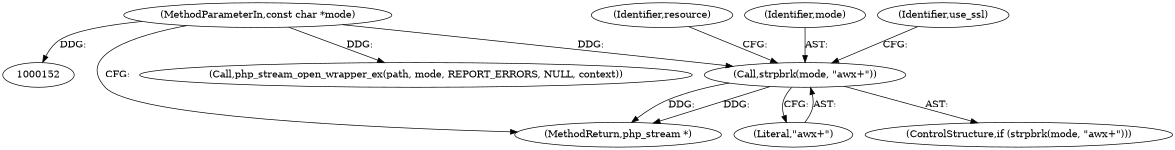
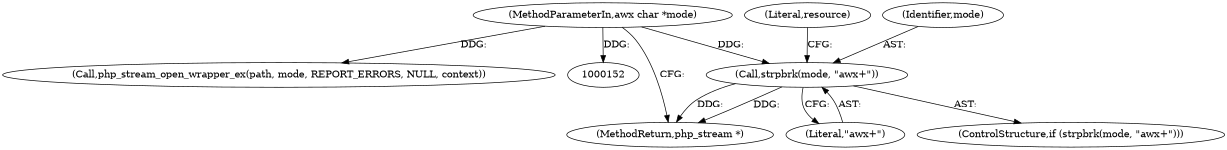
(258, 15) -> (603, 15)
(662, 15) -> (808, 15)
(943, 15) -> none
